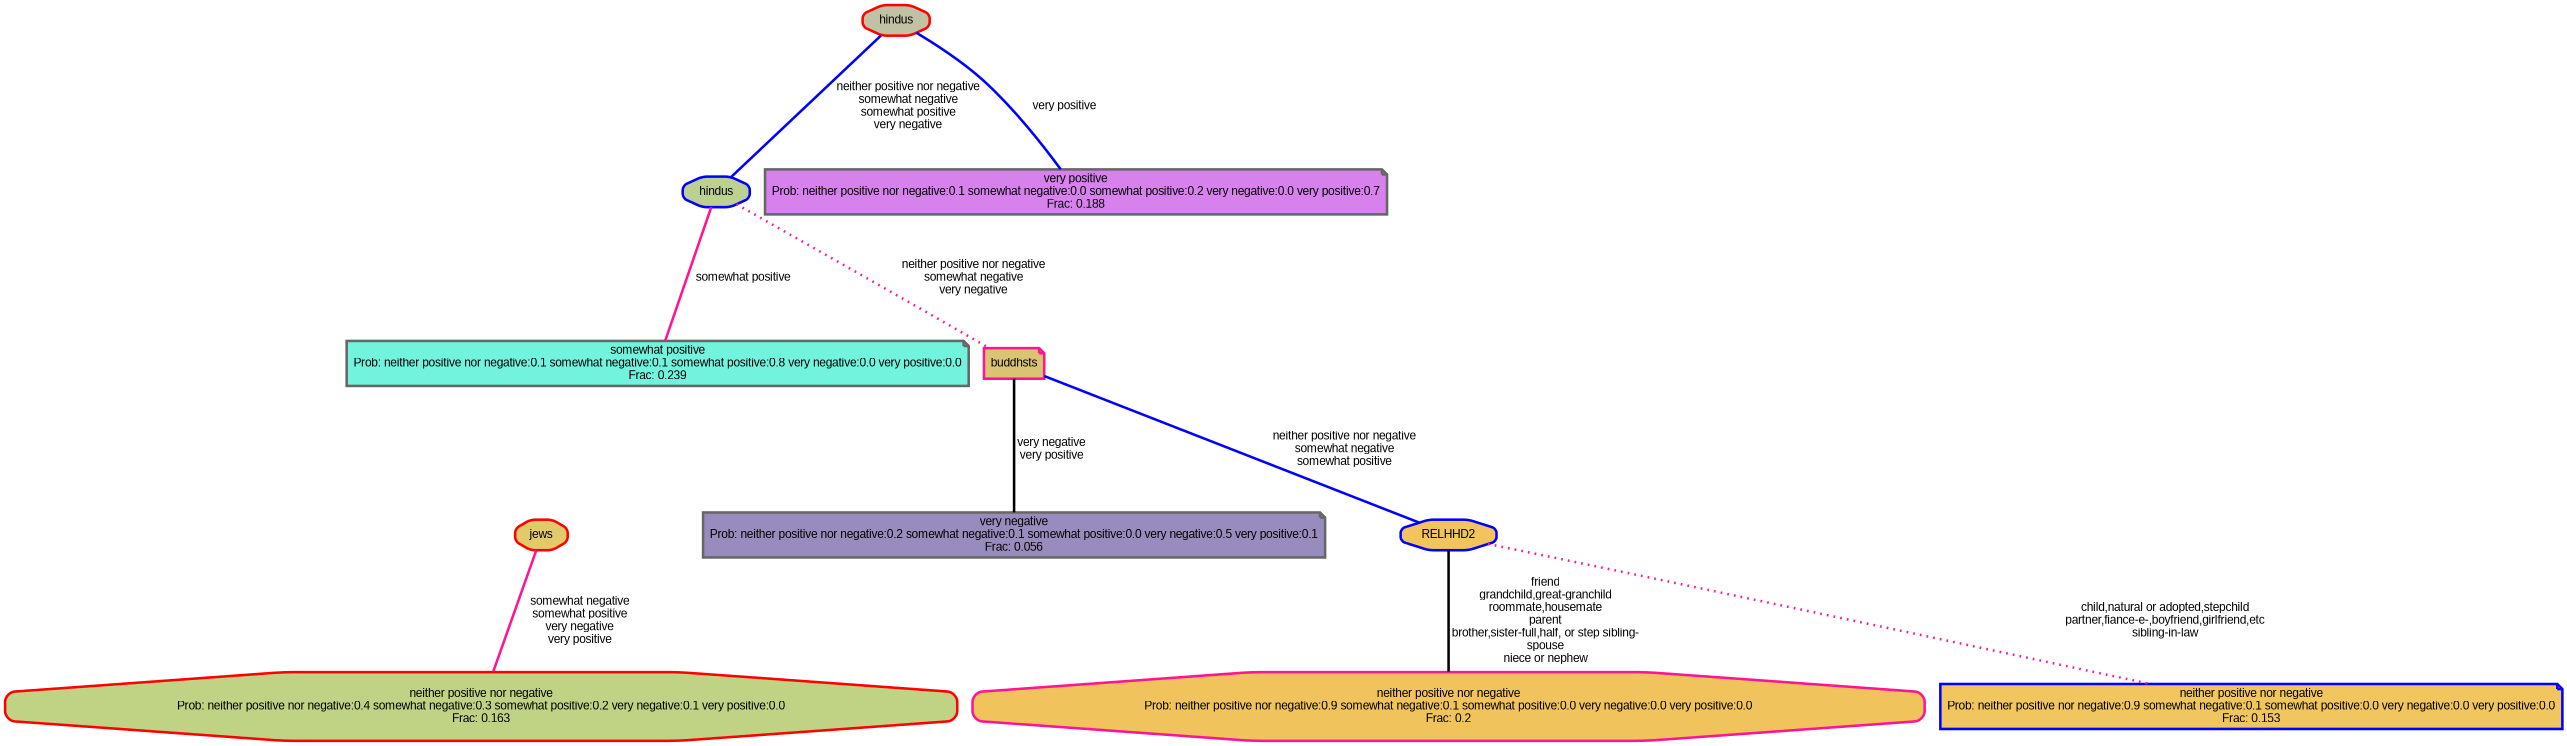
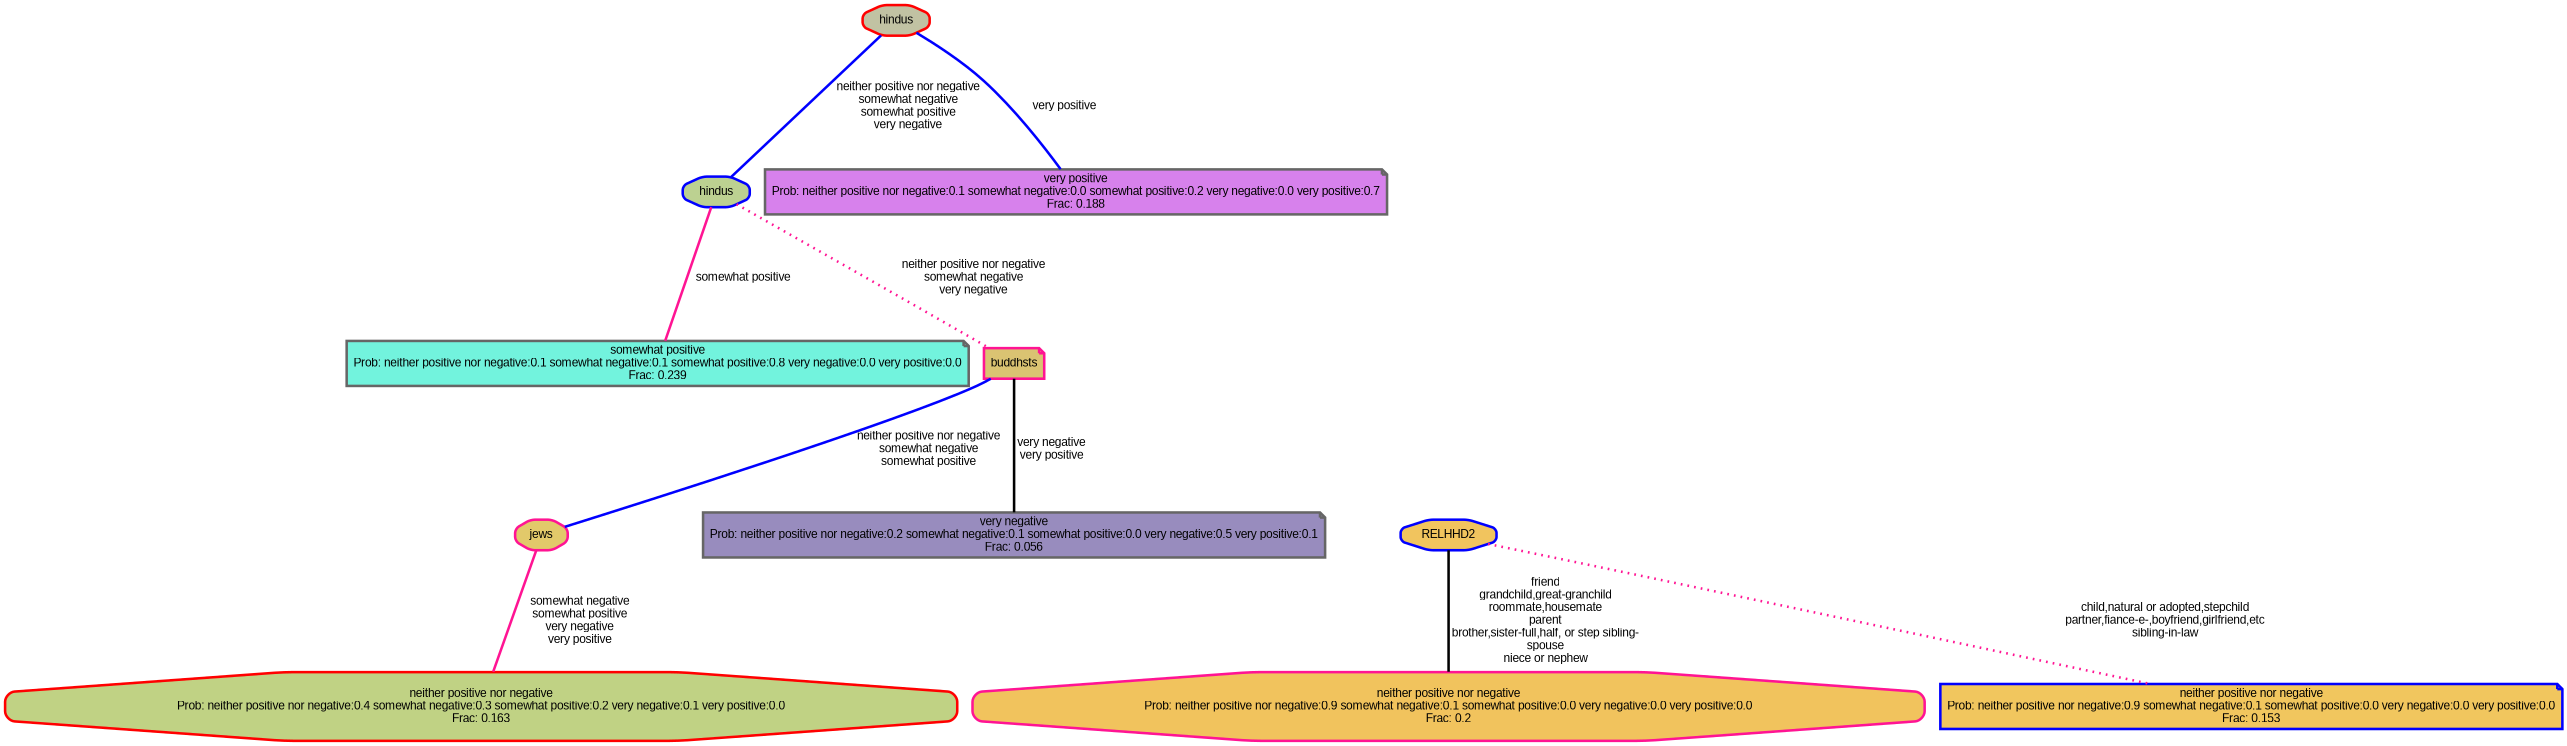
(1232, 449) -> (780, 458)
(541, 535) -> (541, 535)
